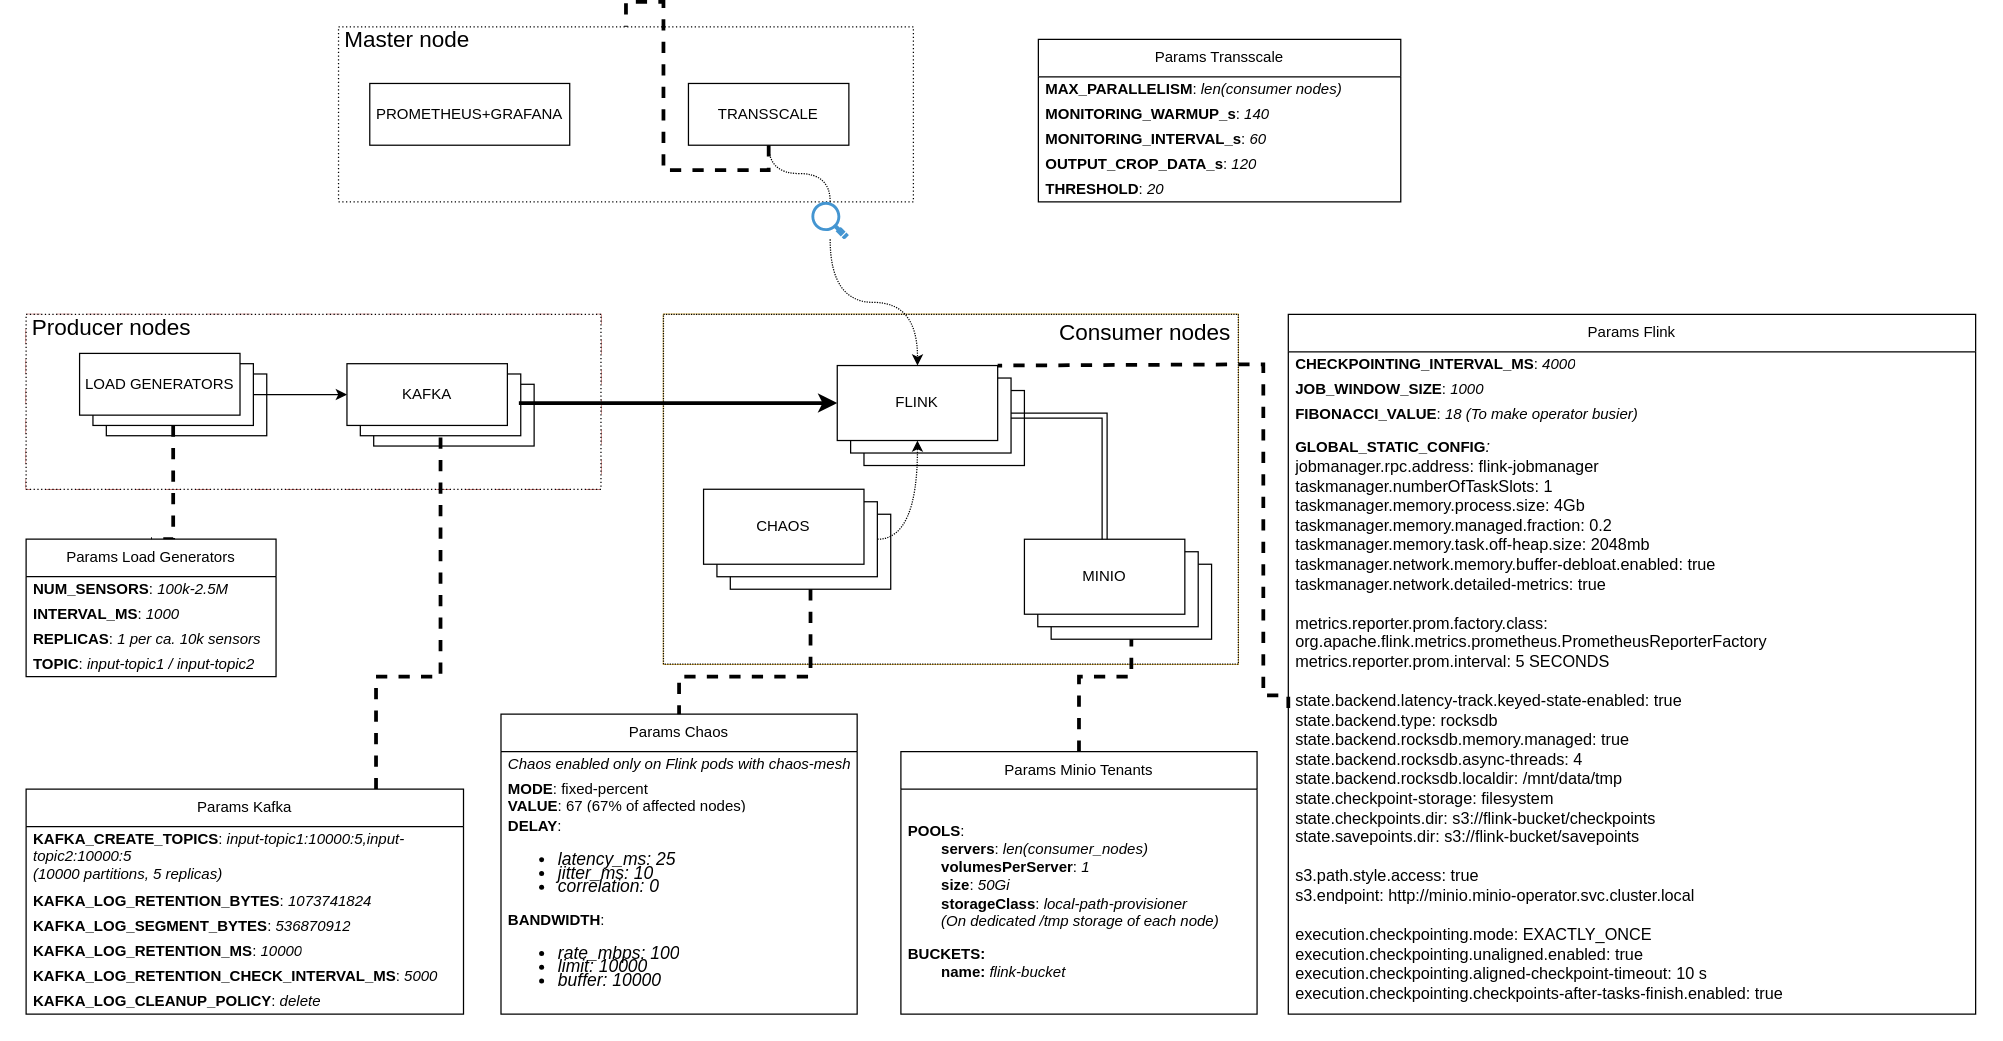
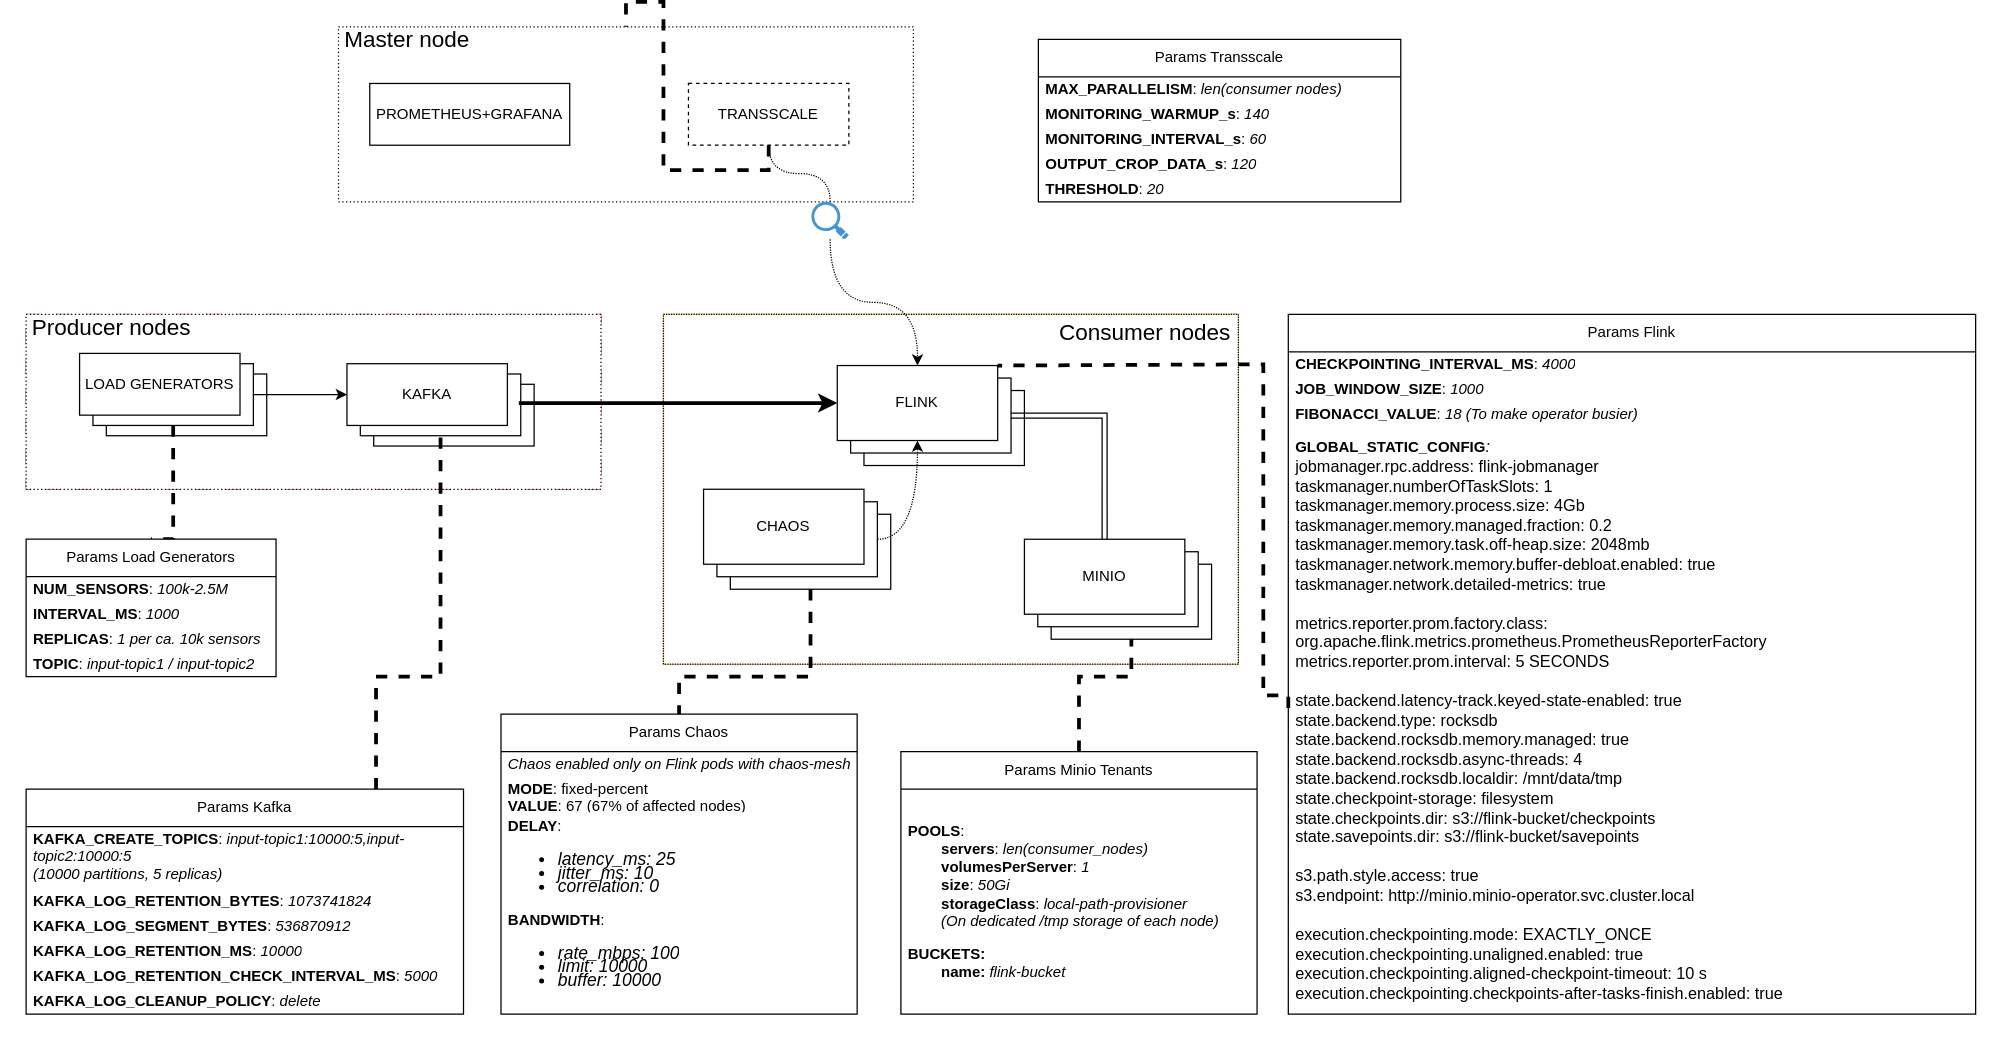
(768, 114) -> (768, 114)
